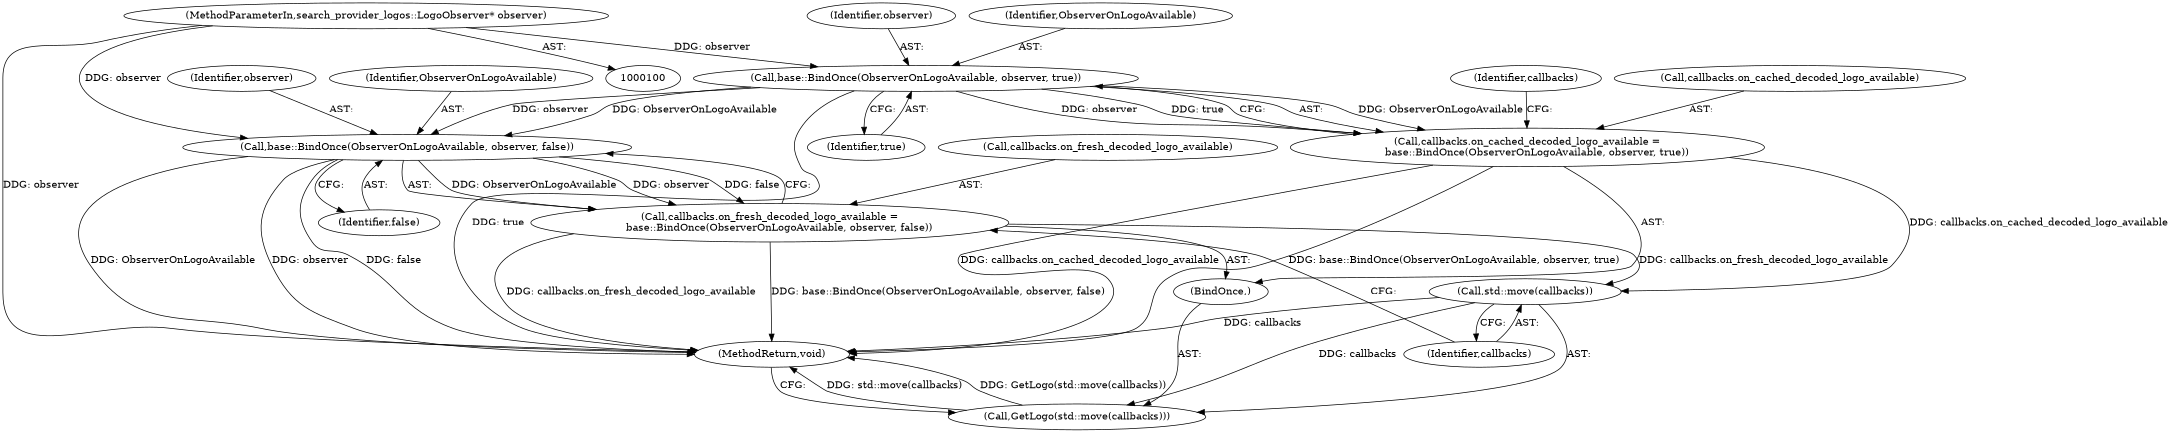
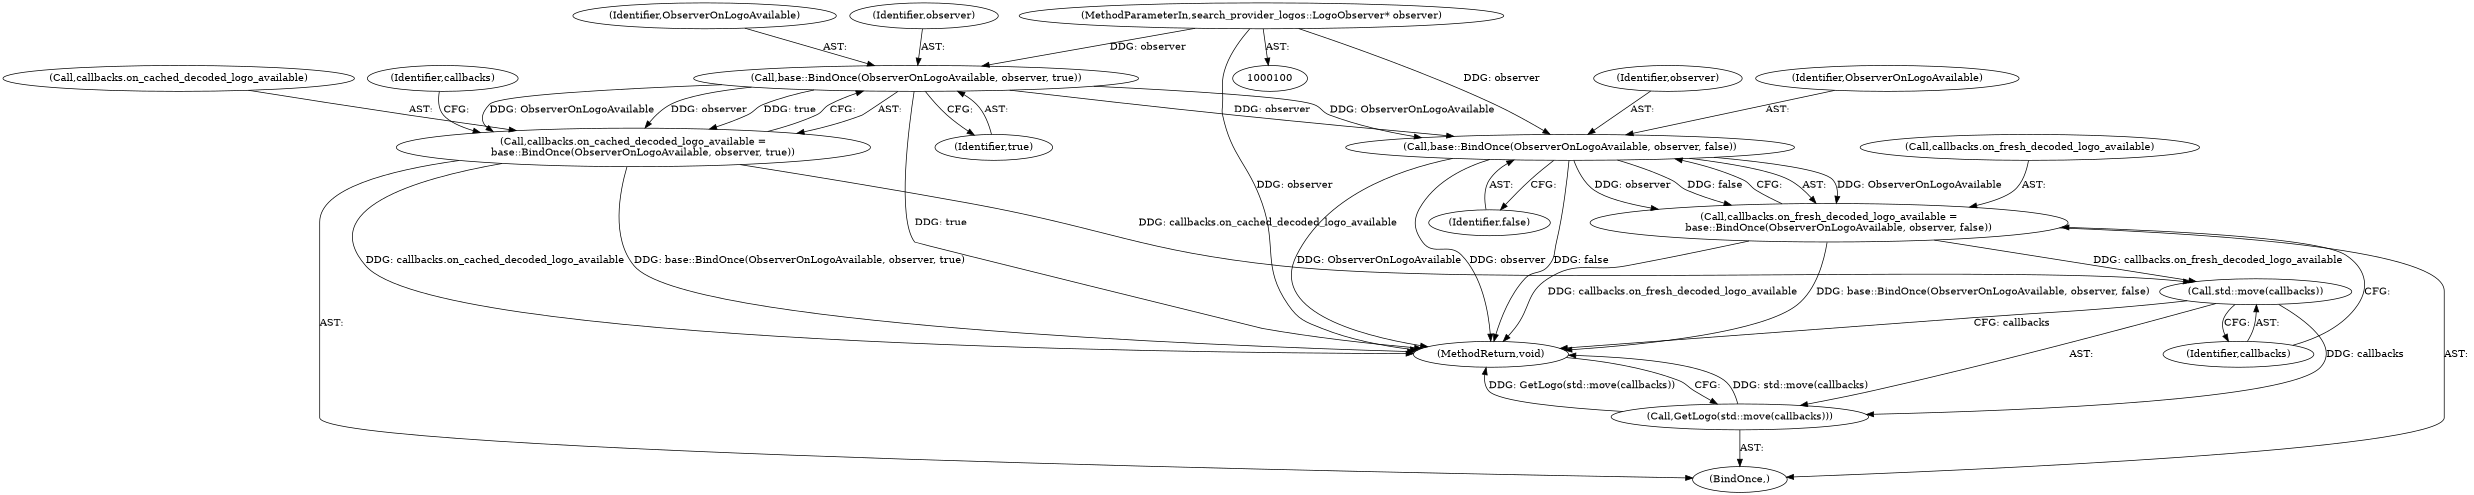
(1263, 323) -> (2012, 323)
(1178, 355) -> (1740, 445)
